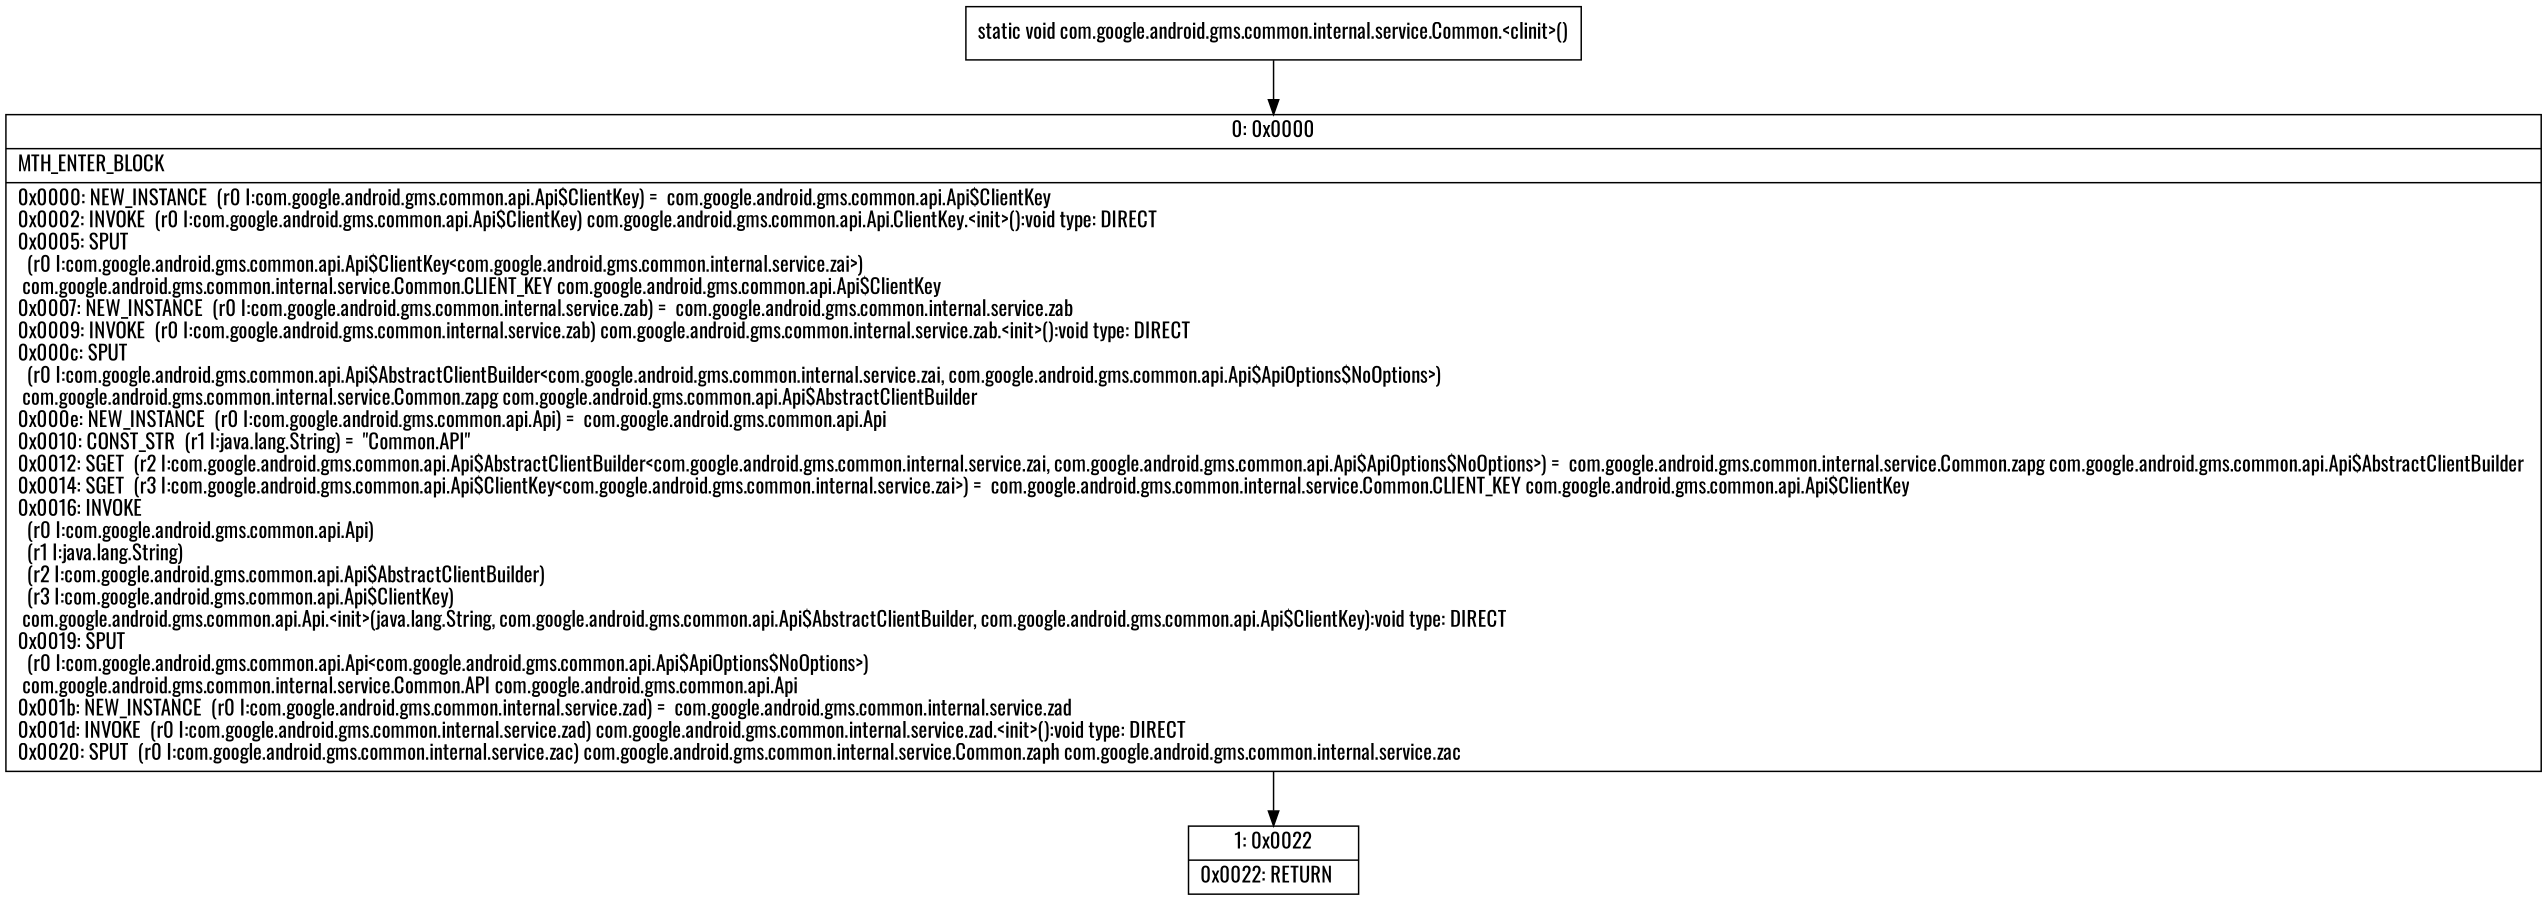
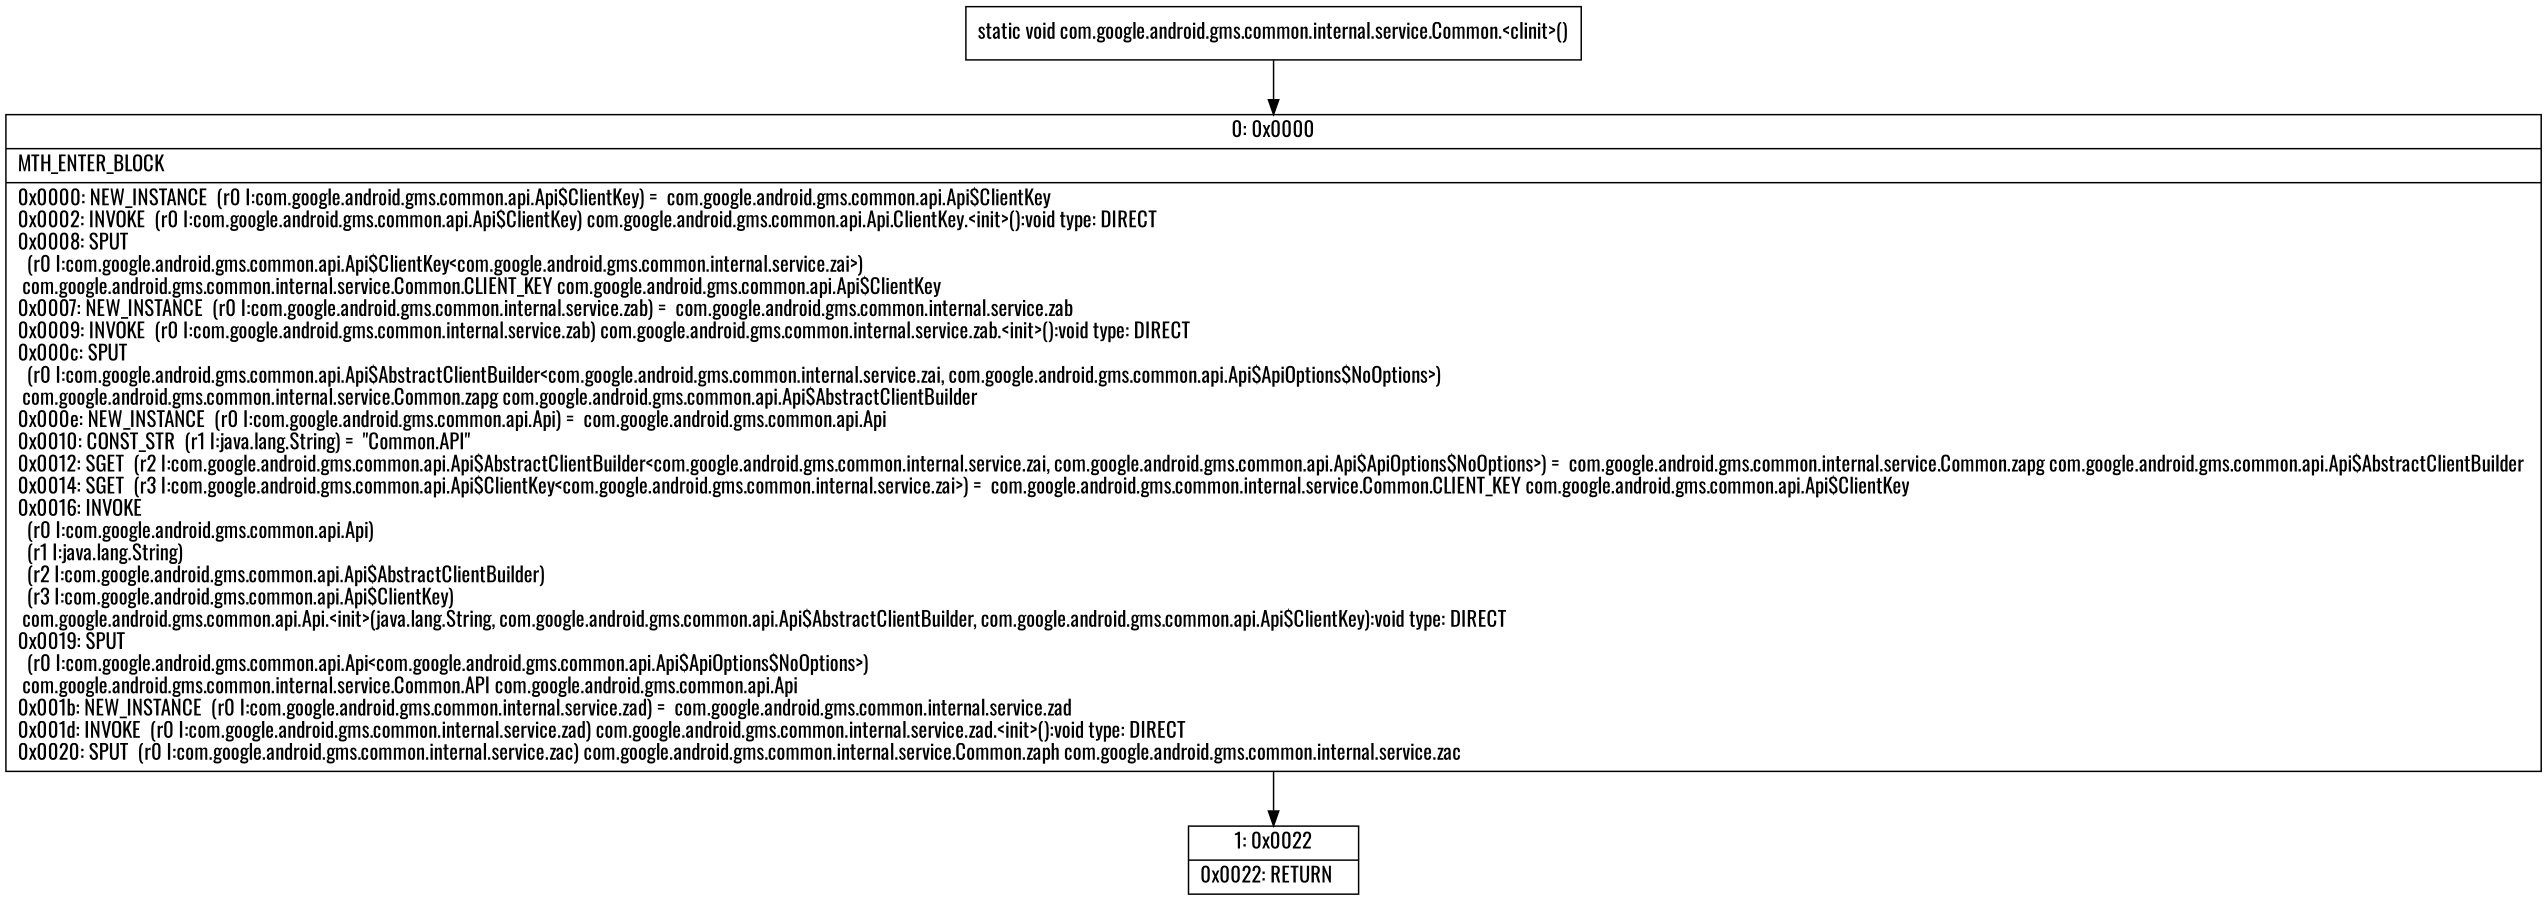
(78, 243) -> (78, 243)
